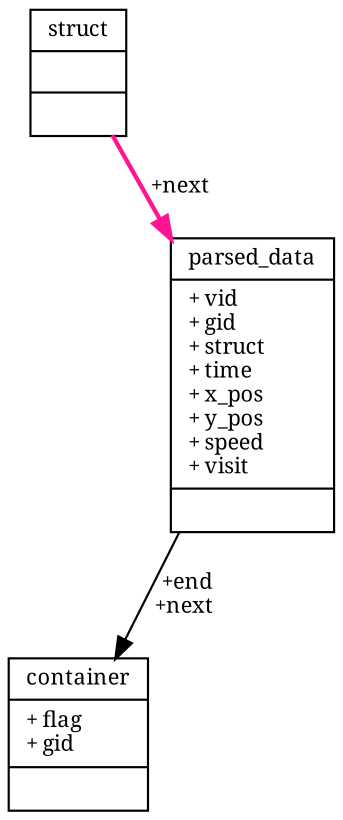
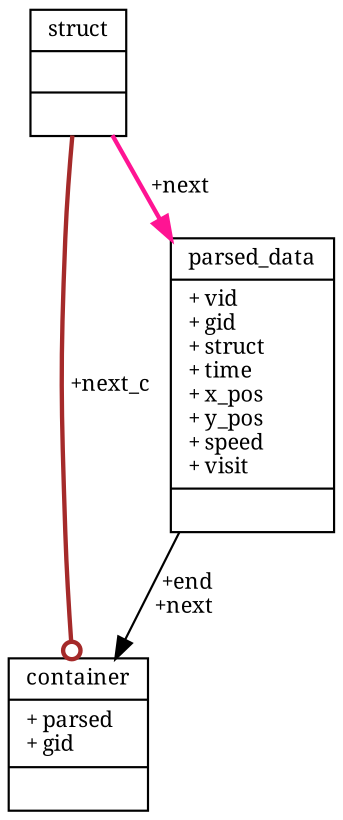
none -> (62, 389)
(54, 720) -> (70, 720)
